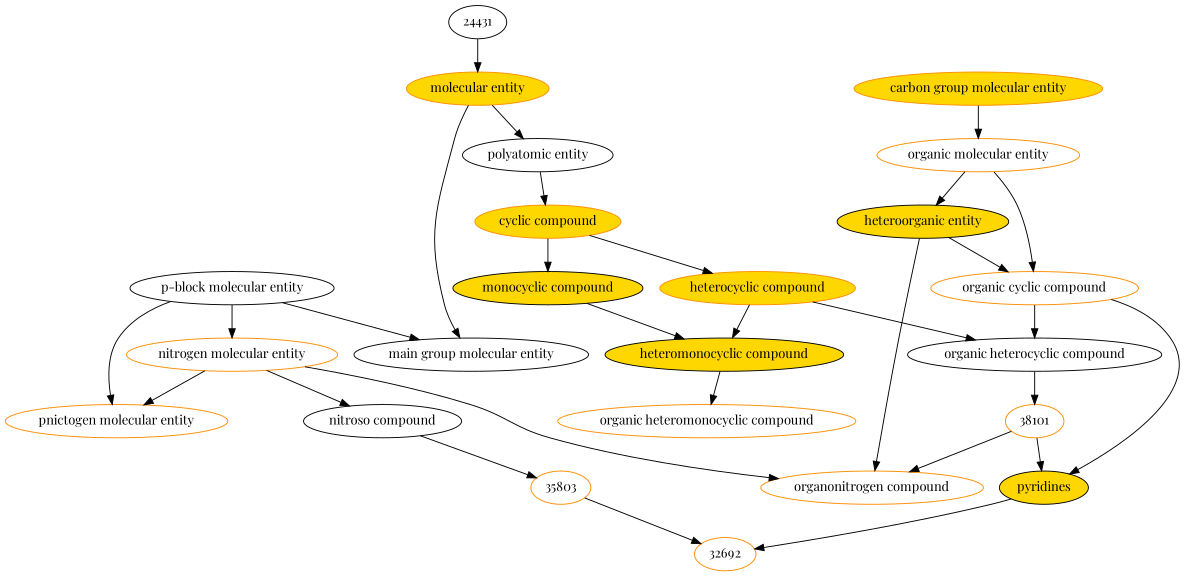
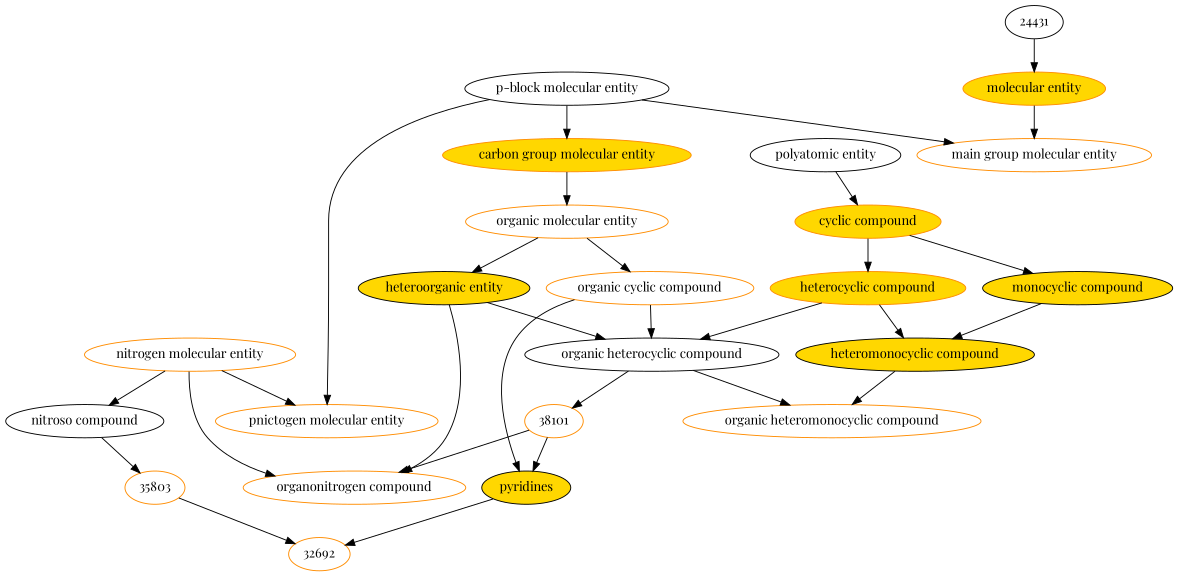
(505, 118) -> none
(974, 252) -> (544, 320)
(232, 317) -> (567, 117)
(471, 355) -> (1034, 155)
none -> (737, 386)
